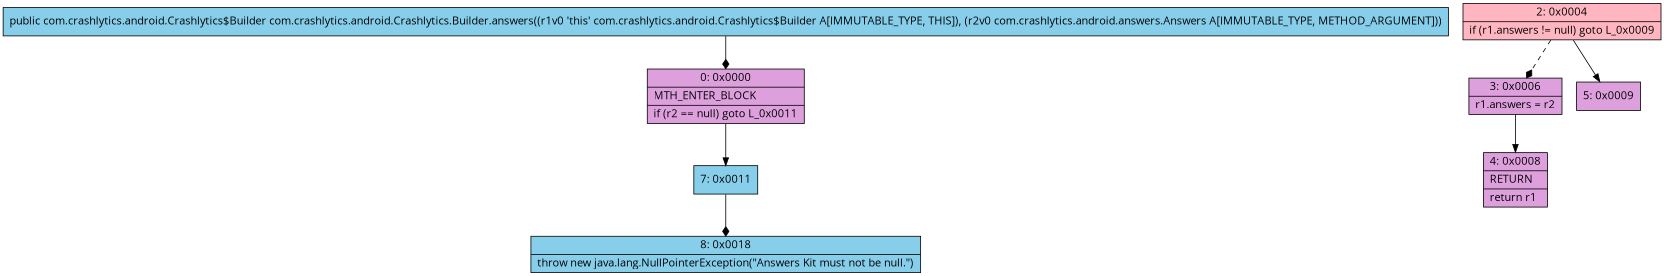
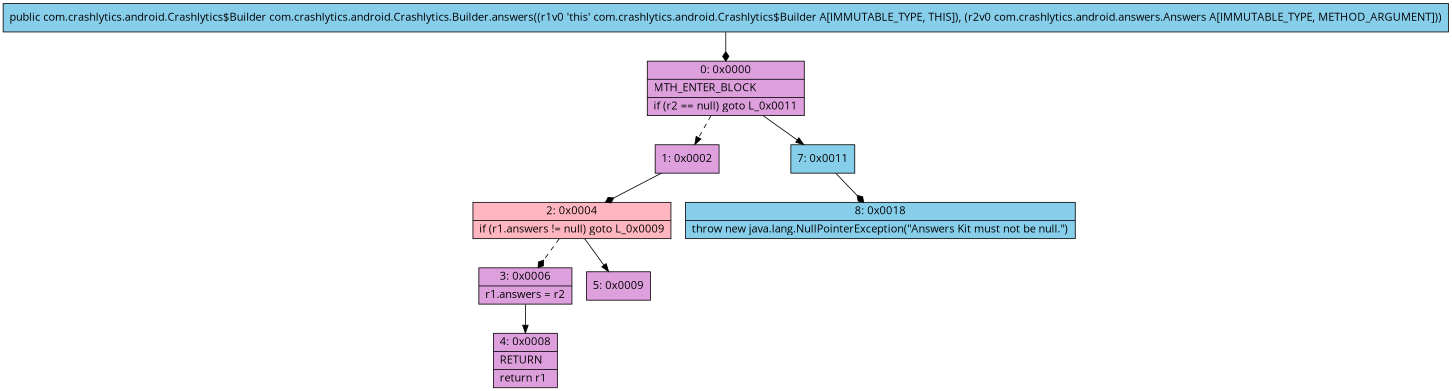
none -> (687, 159)
